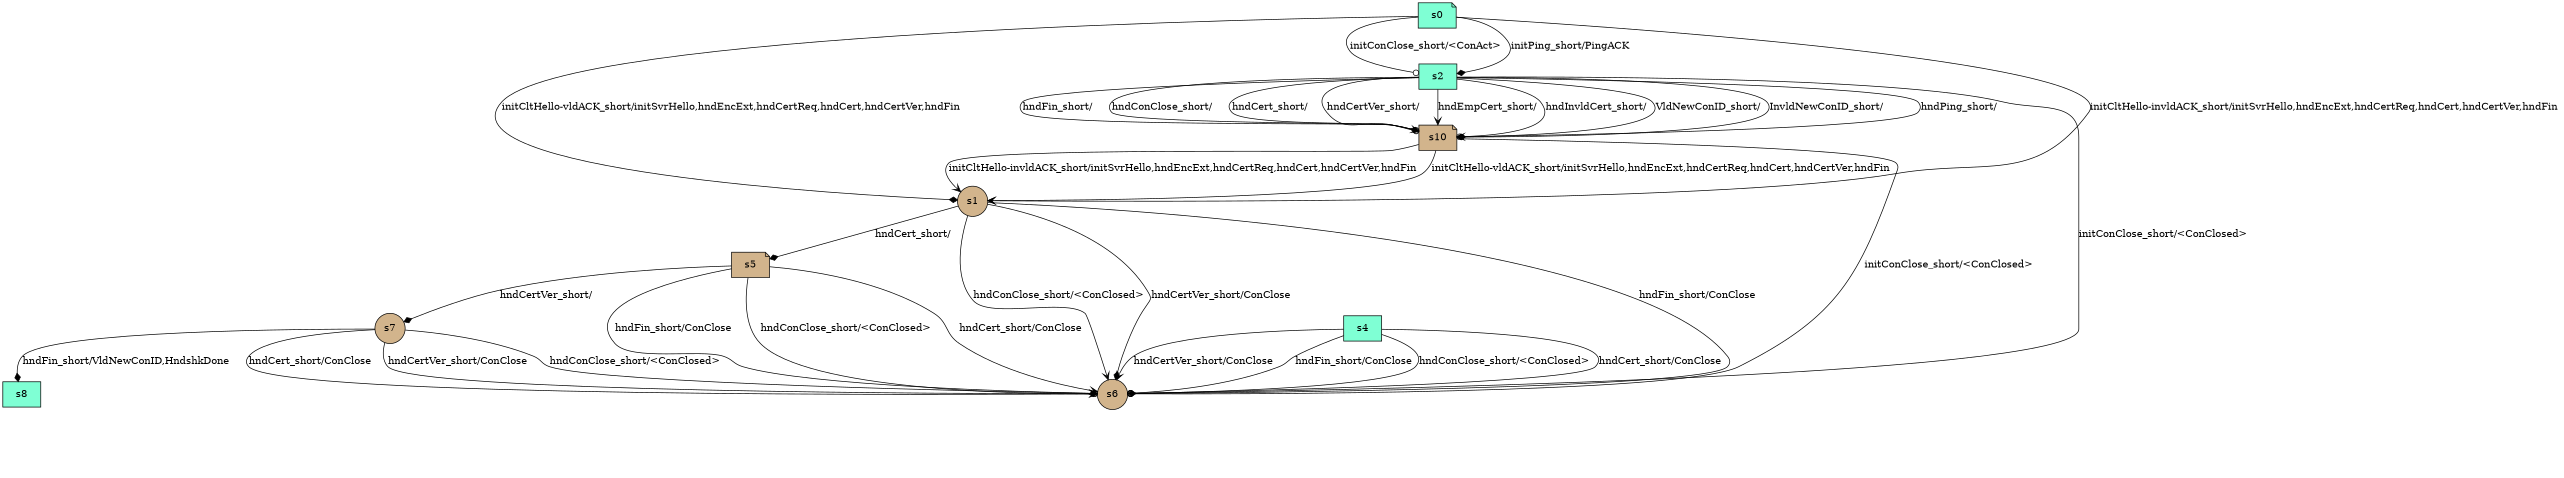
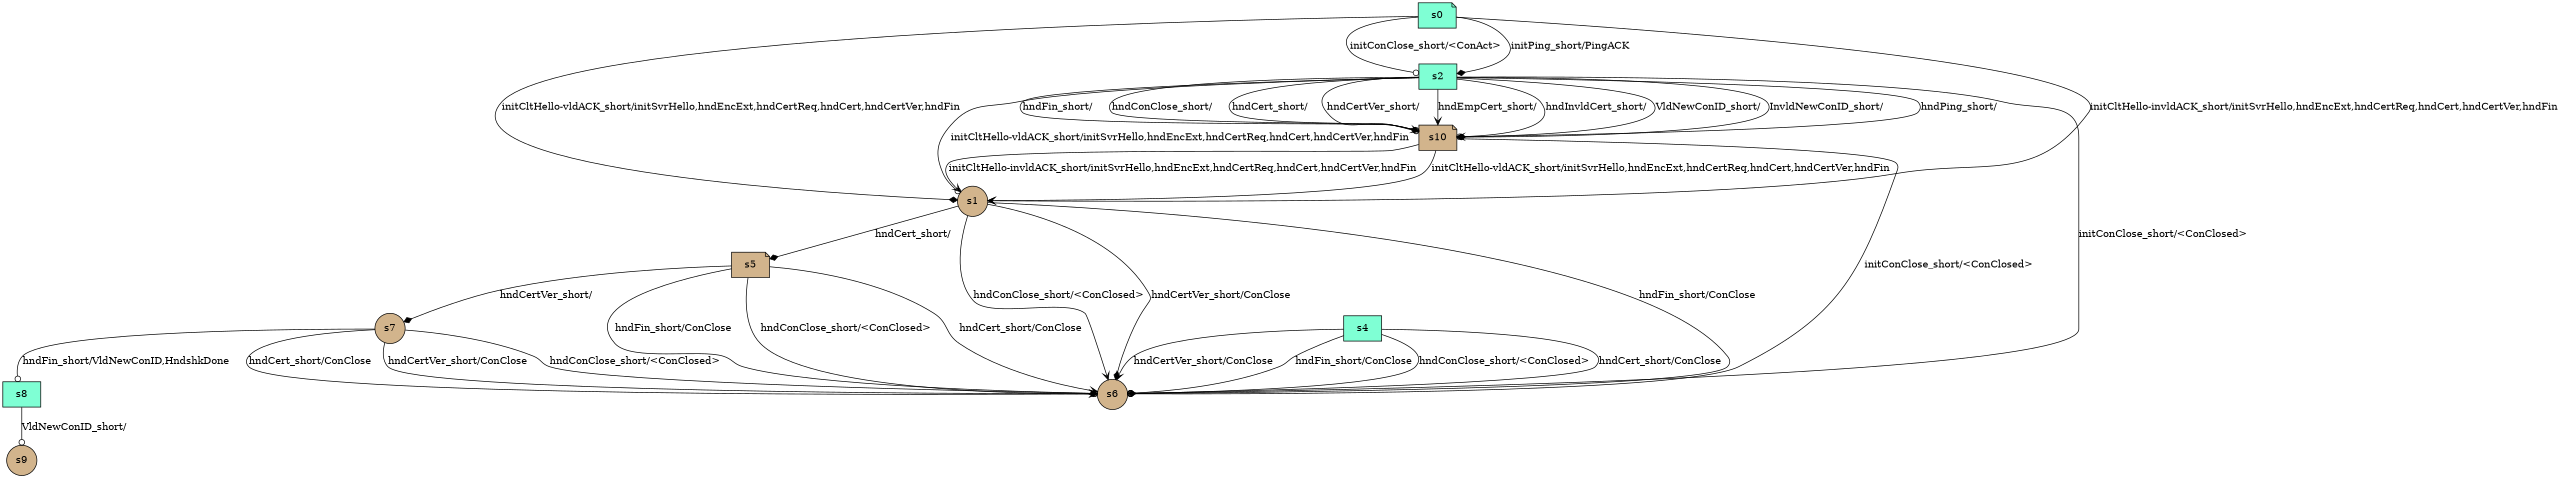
none -> (1009, 103)
(187, 333) -> (187, 333)
none -> (22, 460)
